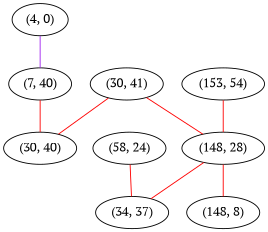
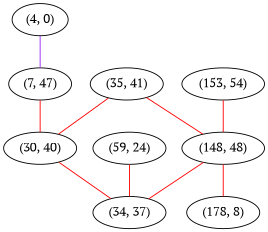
(40, 84) -> (40, 84)
(127, 84) -> (127, 84)
(129, 148) -> (129, 148)
(223, 148) -> (223, 148)
none -> (85, 181)
(223, 213) -> (223, 213)
